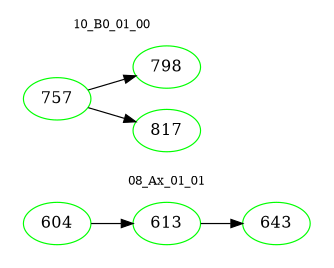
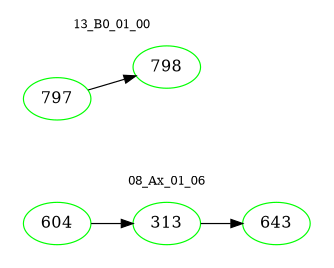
(112, 25) -> (112, 25)
(57, 99) -> (57, 99)
(167, 131) -> none
(167, 182) -> (167, 182)
(167, 224) -> (167, 224)
